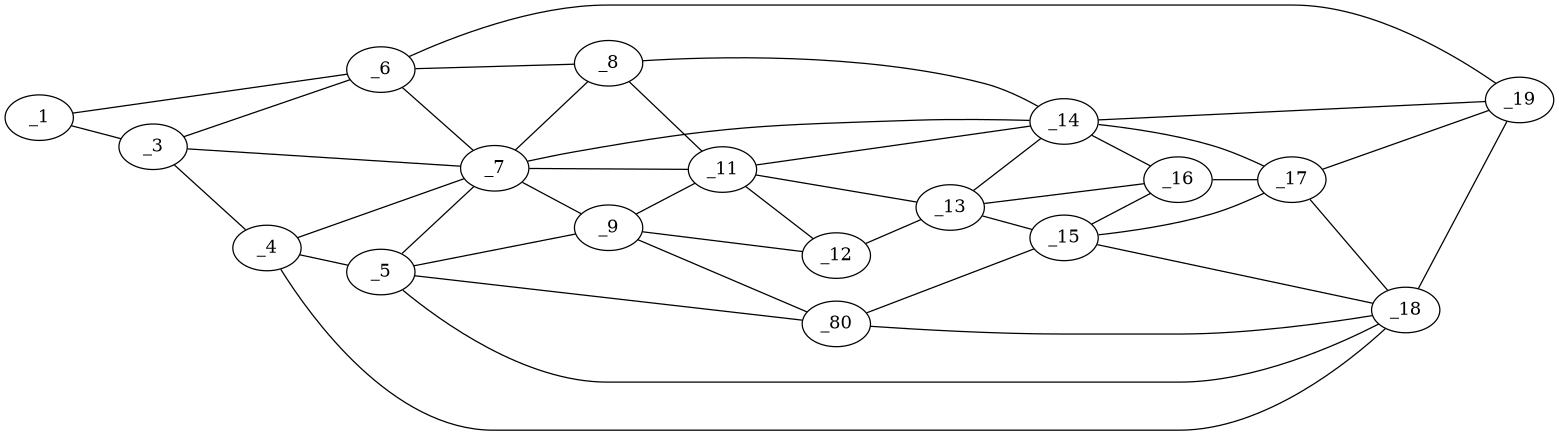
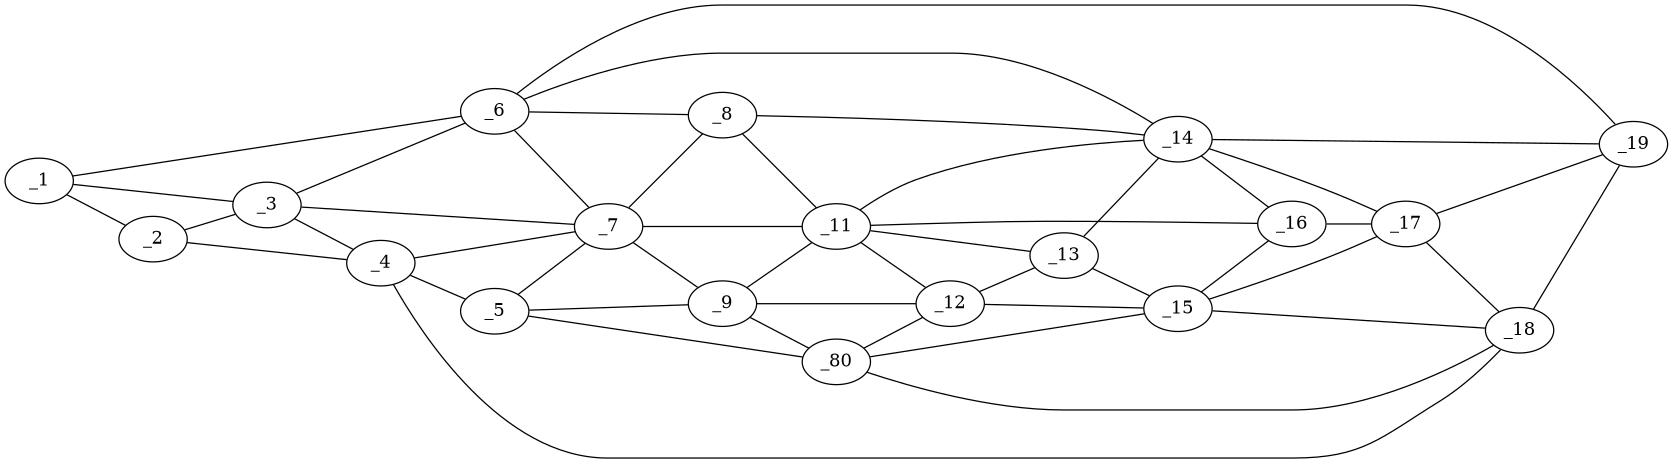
(777, 126) -> (842, 53)
(1064, 194) -> (1064, 221)
none -> (153, 239)
none -> (1064, 306)
none -> (893, 333)
(884, 382) -> none
